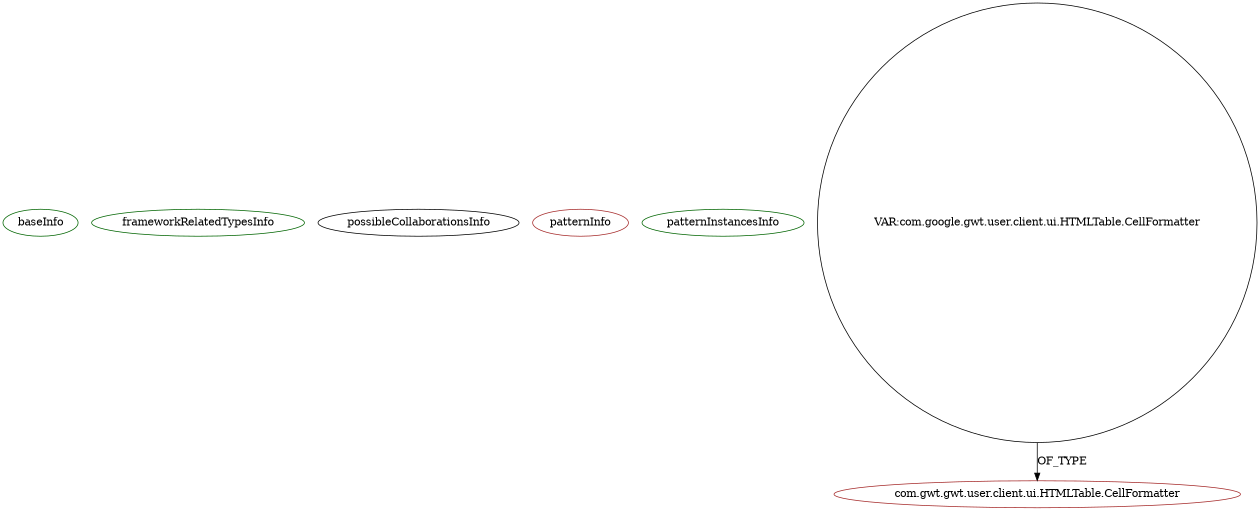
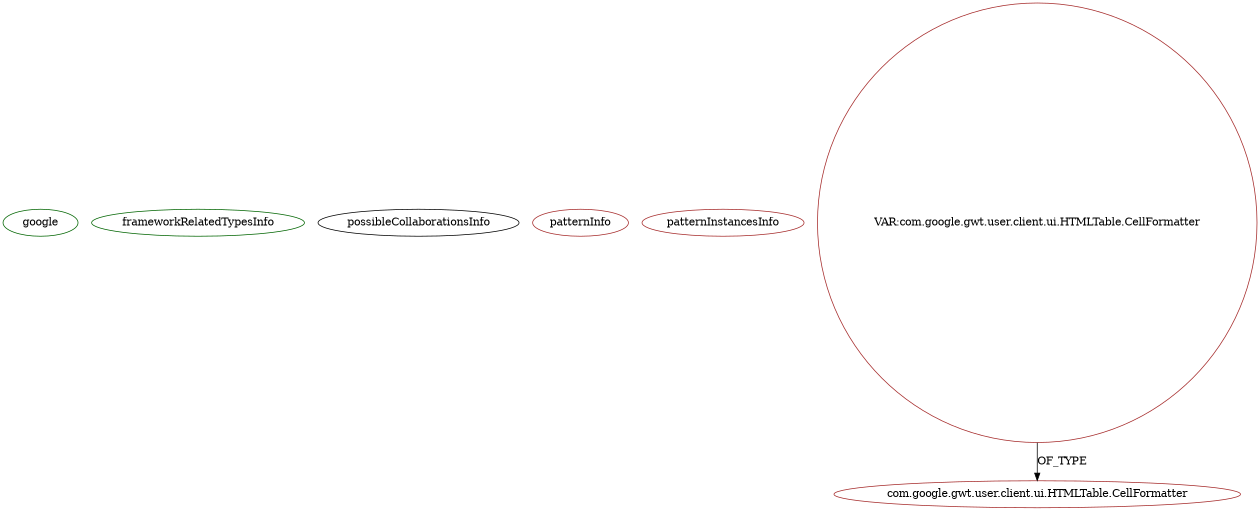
(41, 223) -> (41, 223)
(723, 223) -> (723, 223)
(1037, 223) -> (1037, 223)
(1037, 494) -> (1037, 494)
